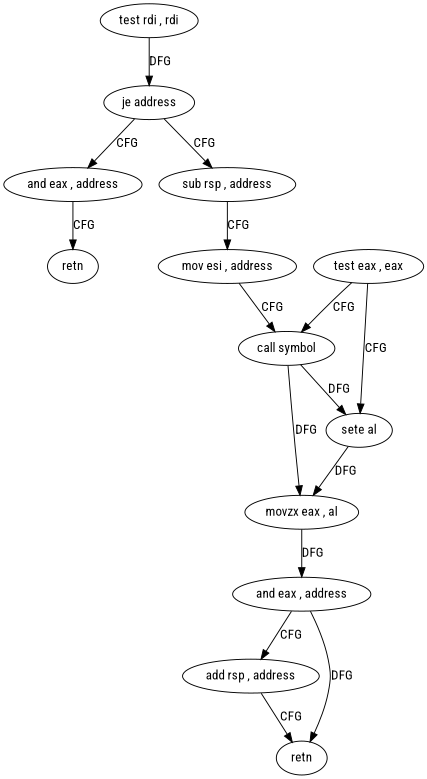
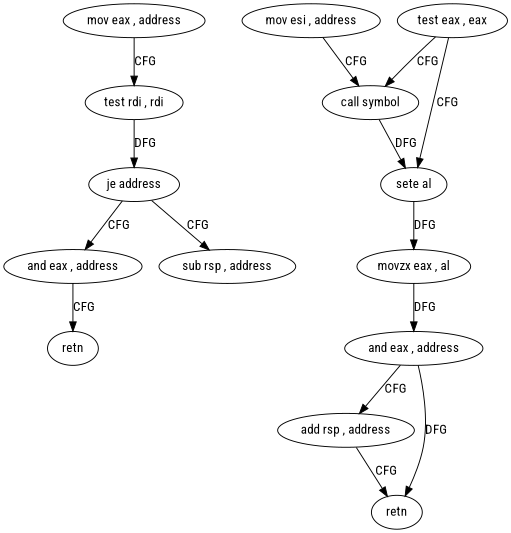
none -> (134, 21)
(227, 221) -> none
(293, 426) -> none
